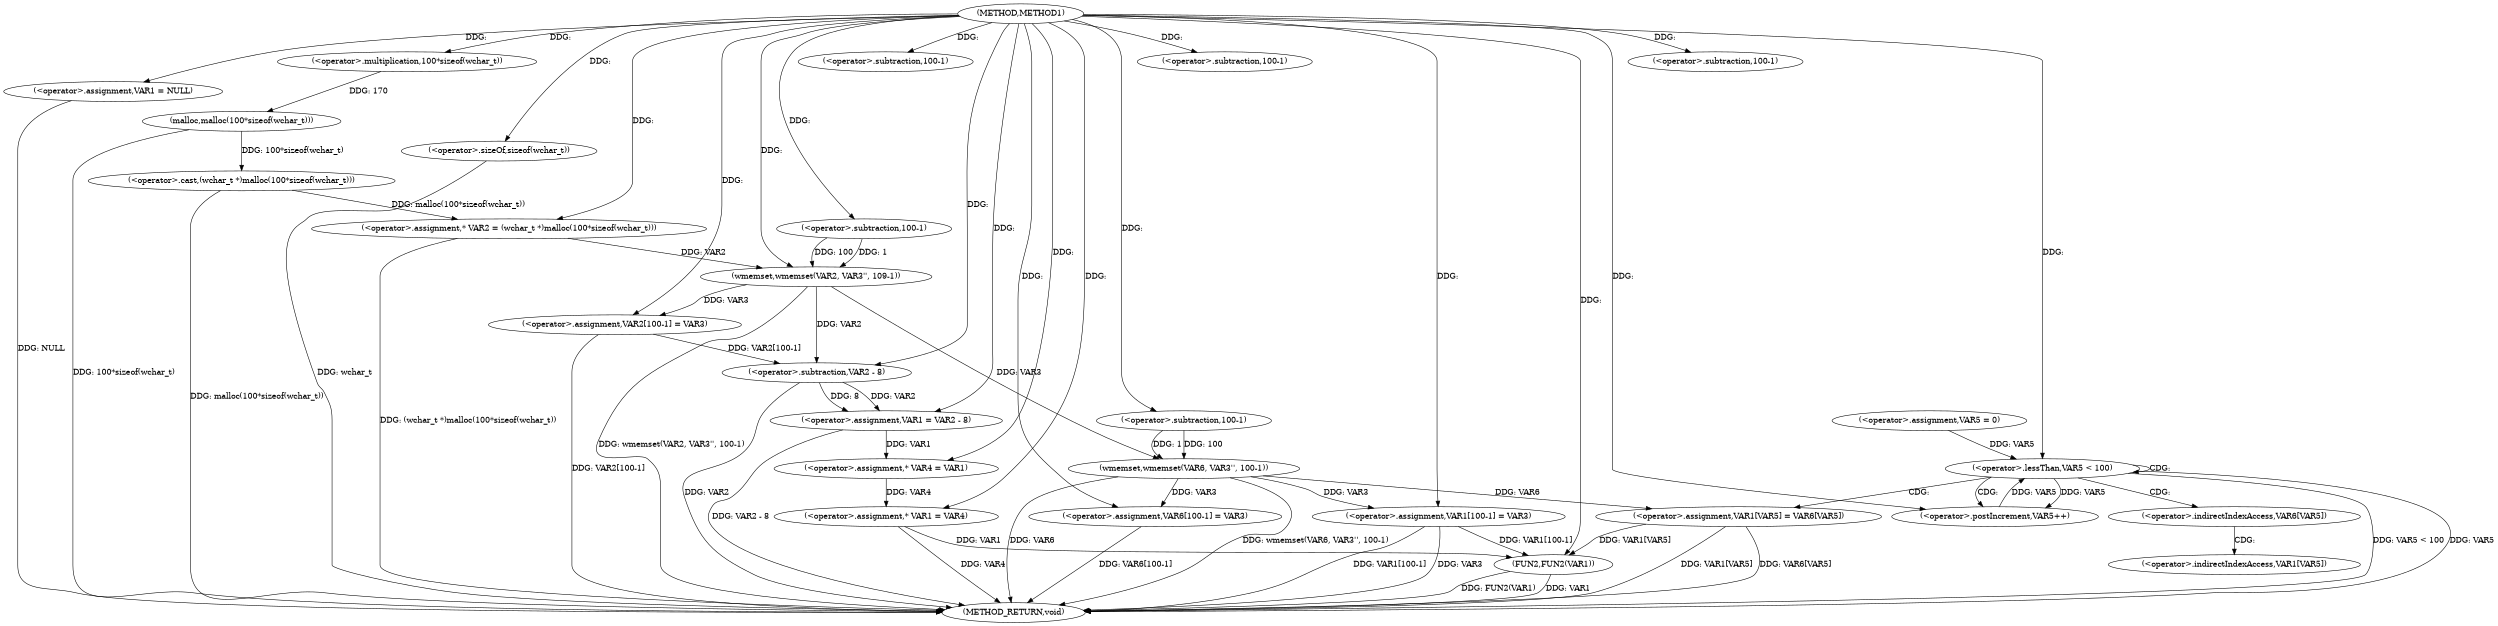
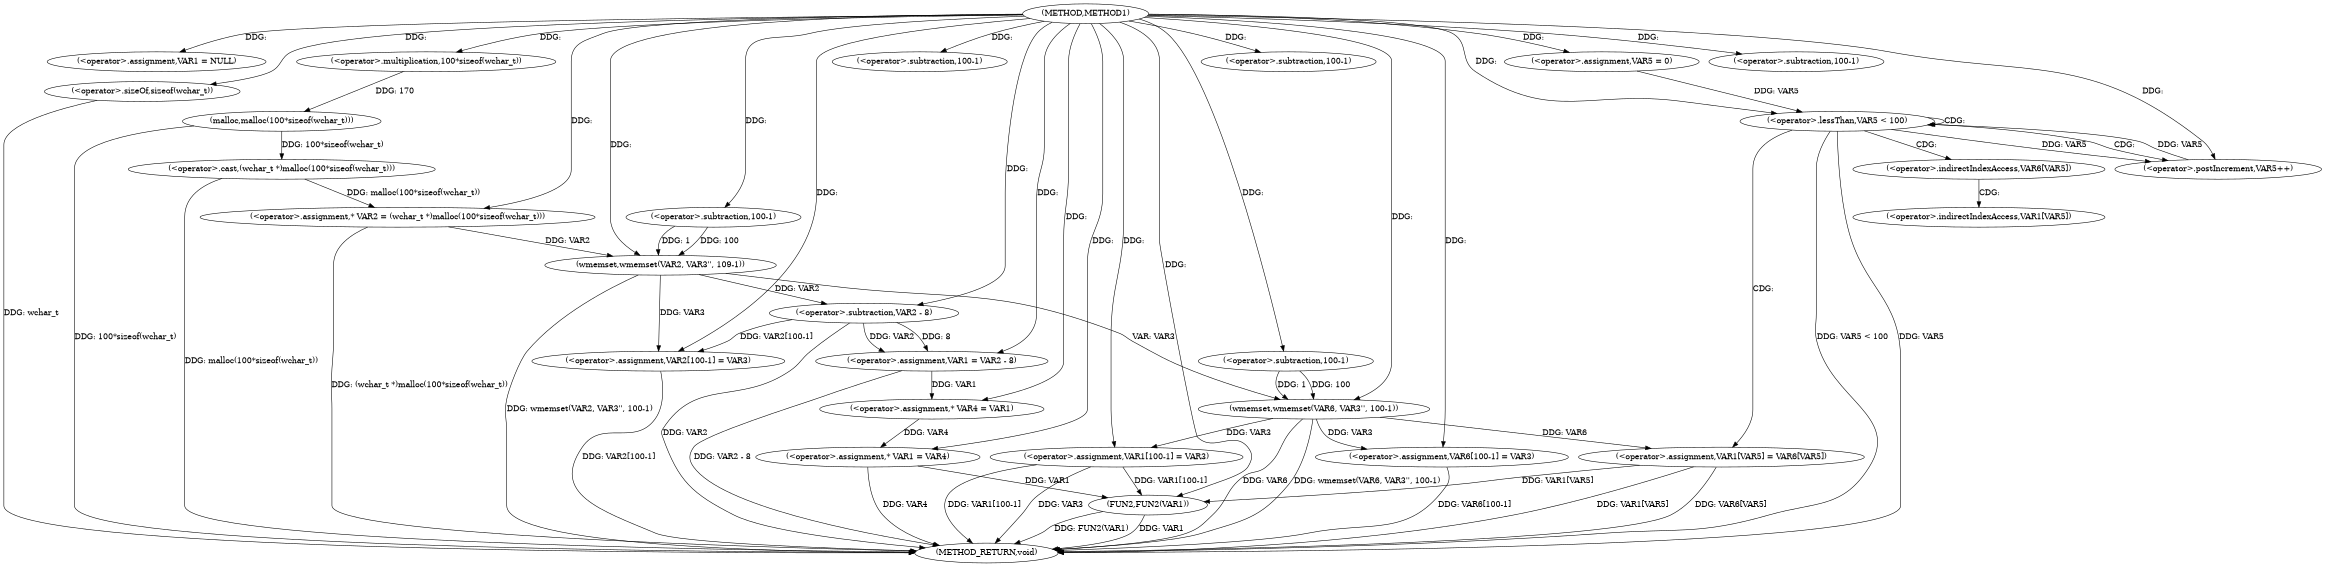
none -> (1461, 32)
none -> (1392, 110)
(714, 348) -> (746, 331)
(1019, 373) -> (1154, 337)
(224, 604) -> none
